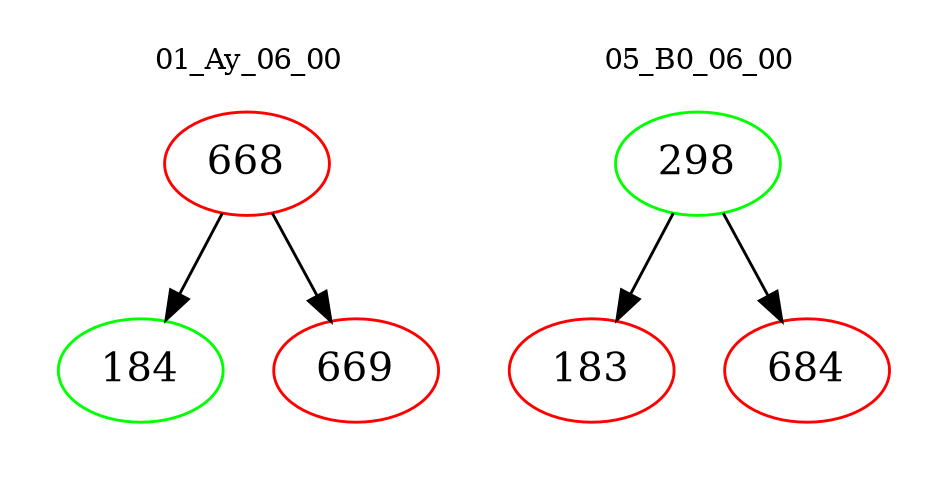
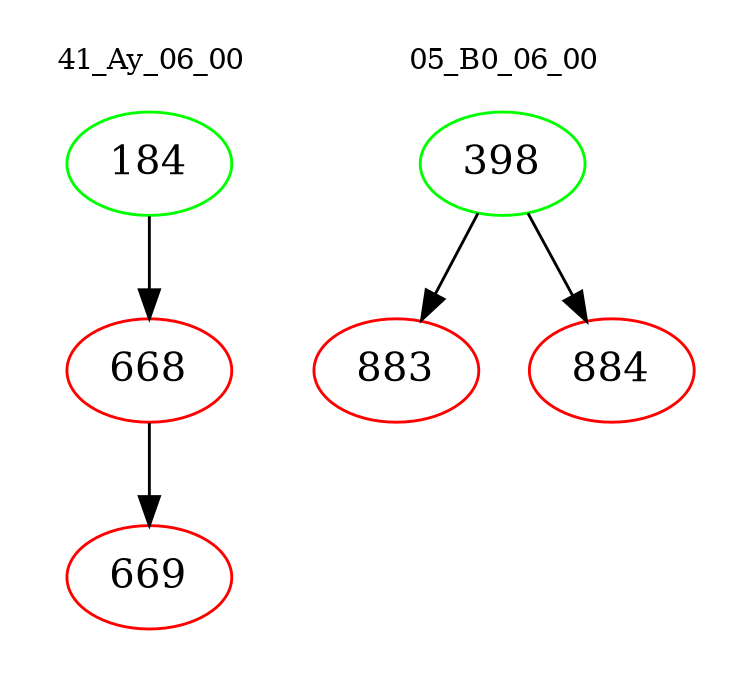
(248, 62) -> (151, 62)
(698, 164) -> (503, 164)
(201, 254) -> (149, 253)
(592, 371) -> (396, 371)
(807, 371) -> (612, 371)
